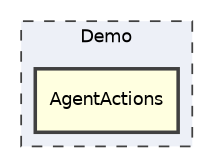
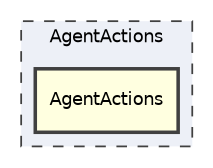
(107, 38) -> (107, 38)
